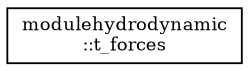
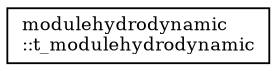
(125, 36) -> (138, 36)
